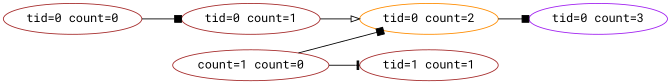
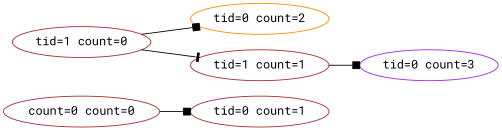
(73, 19) -> (82, 112)
(336, 19) -> none
(509, 19) -> (340, 65)
(251, 65) -> (82, 42)
